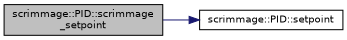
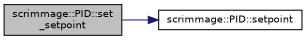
(83, 20) -> (63, 20)
